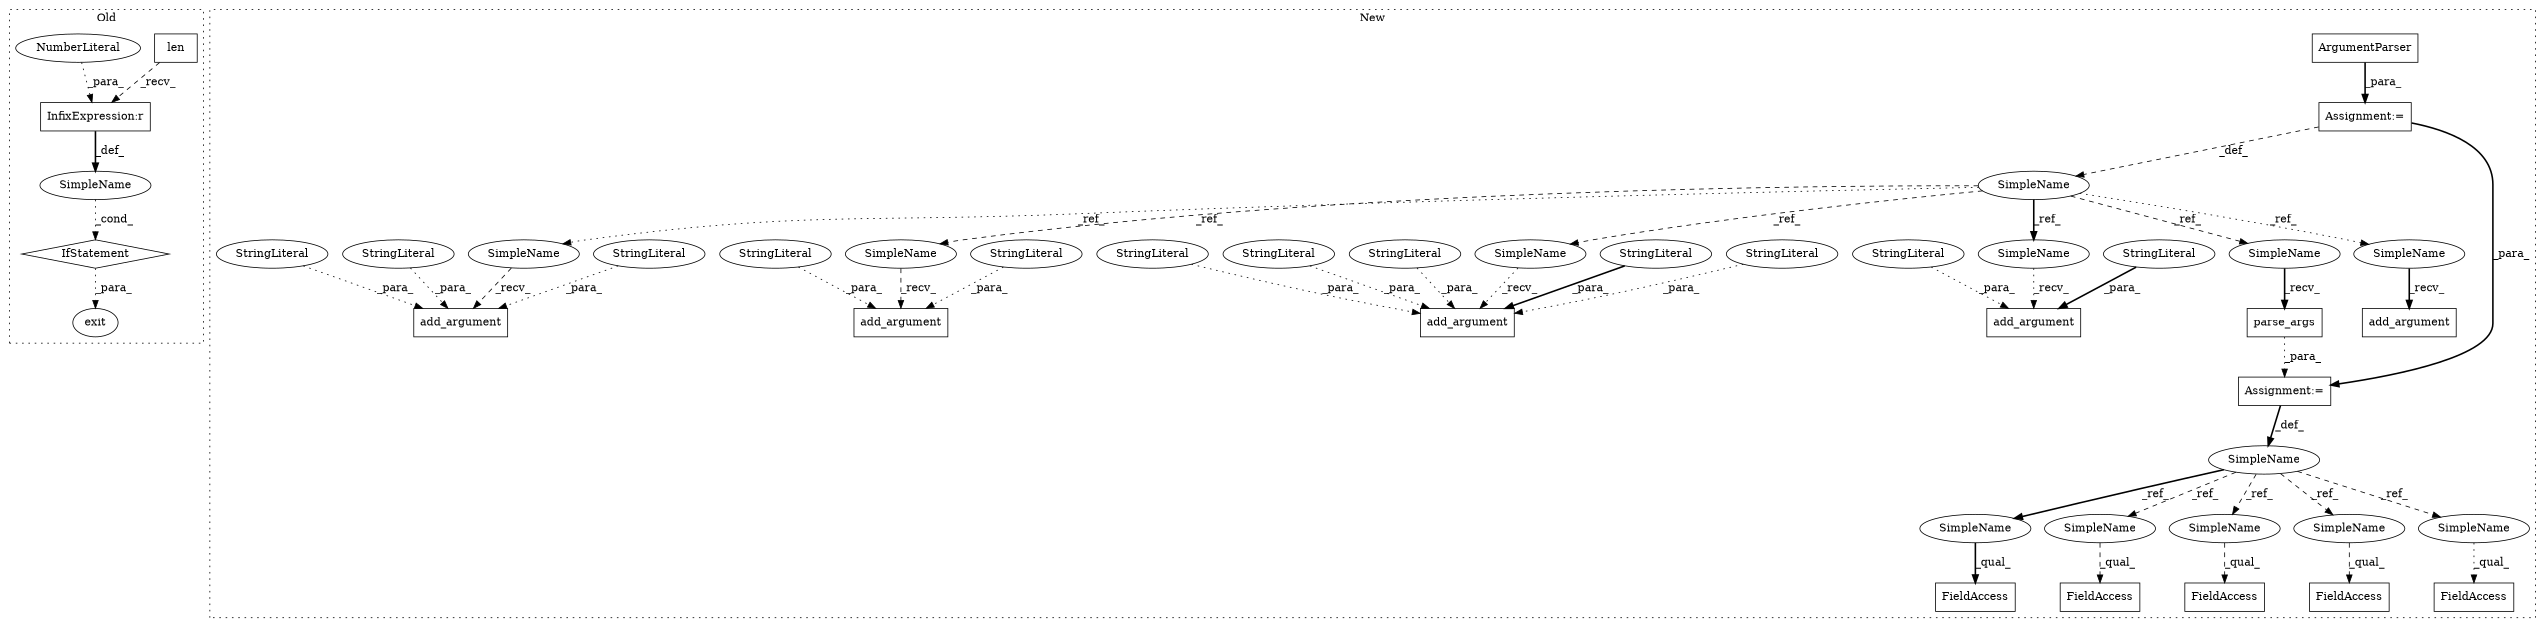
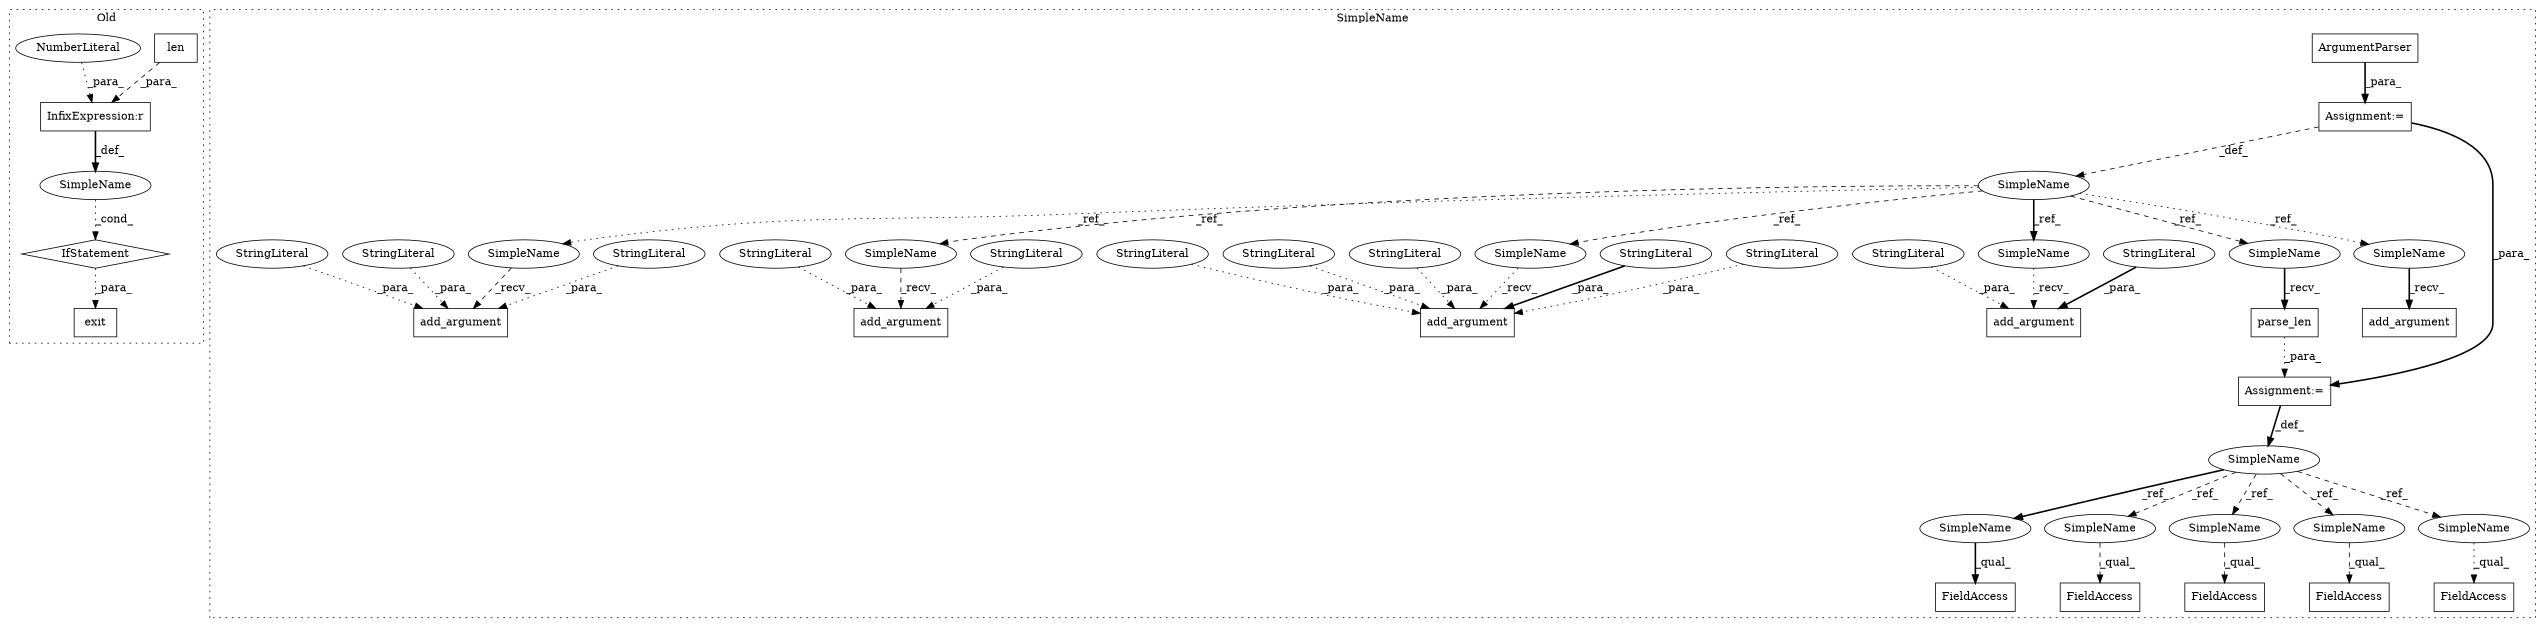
(1373, 19) -> (1373, 19)
(158, 82) -> (159, 82)
(95, 323) -> (95, 323)
(2285, 323) -> (2285, 323)
